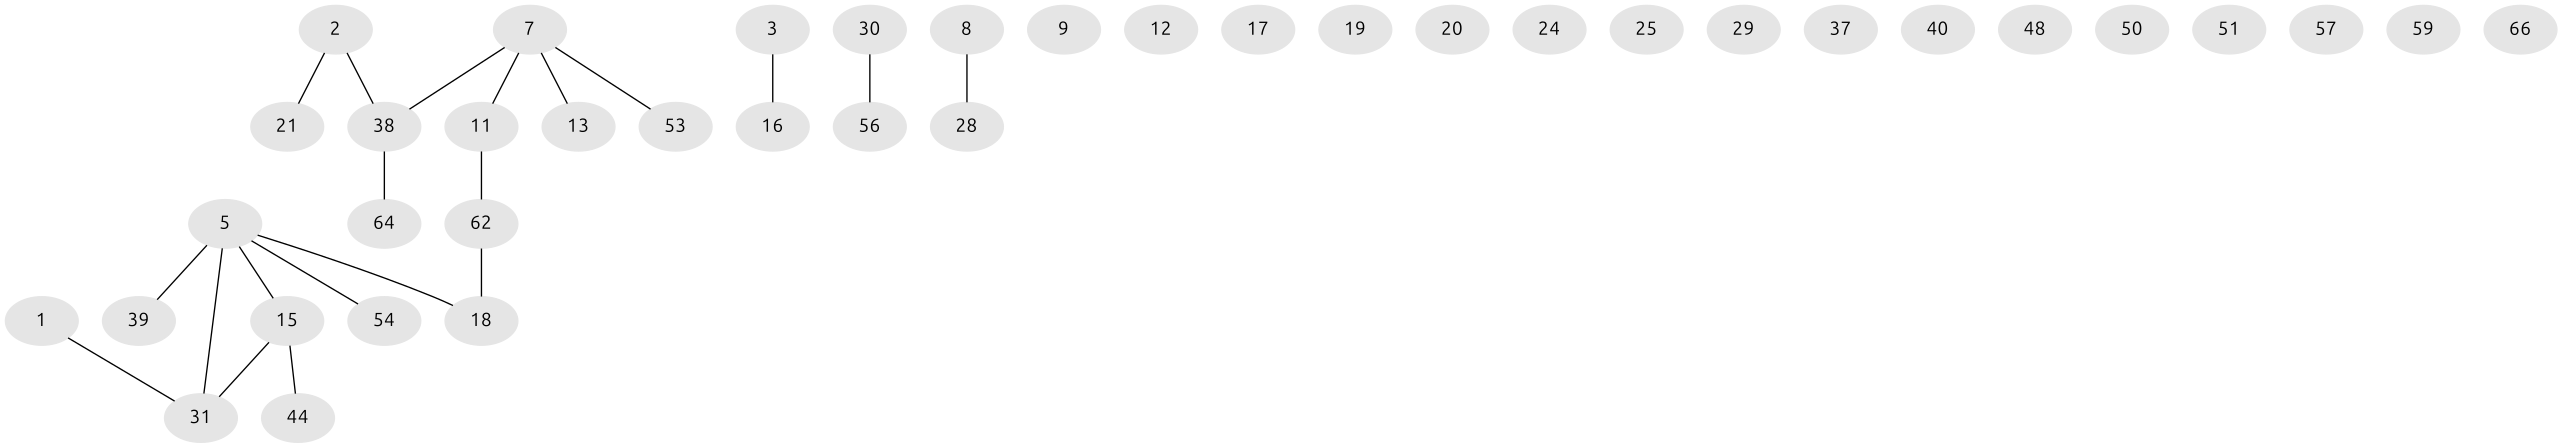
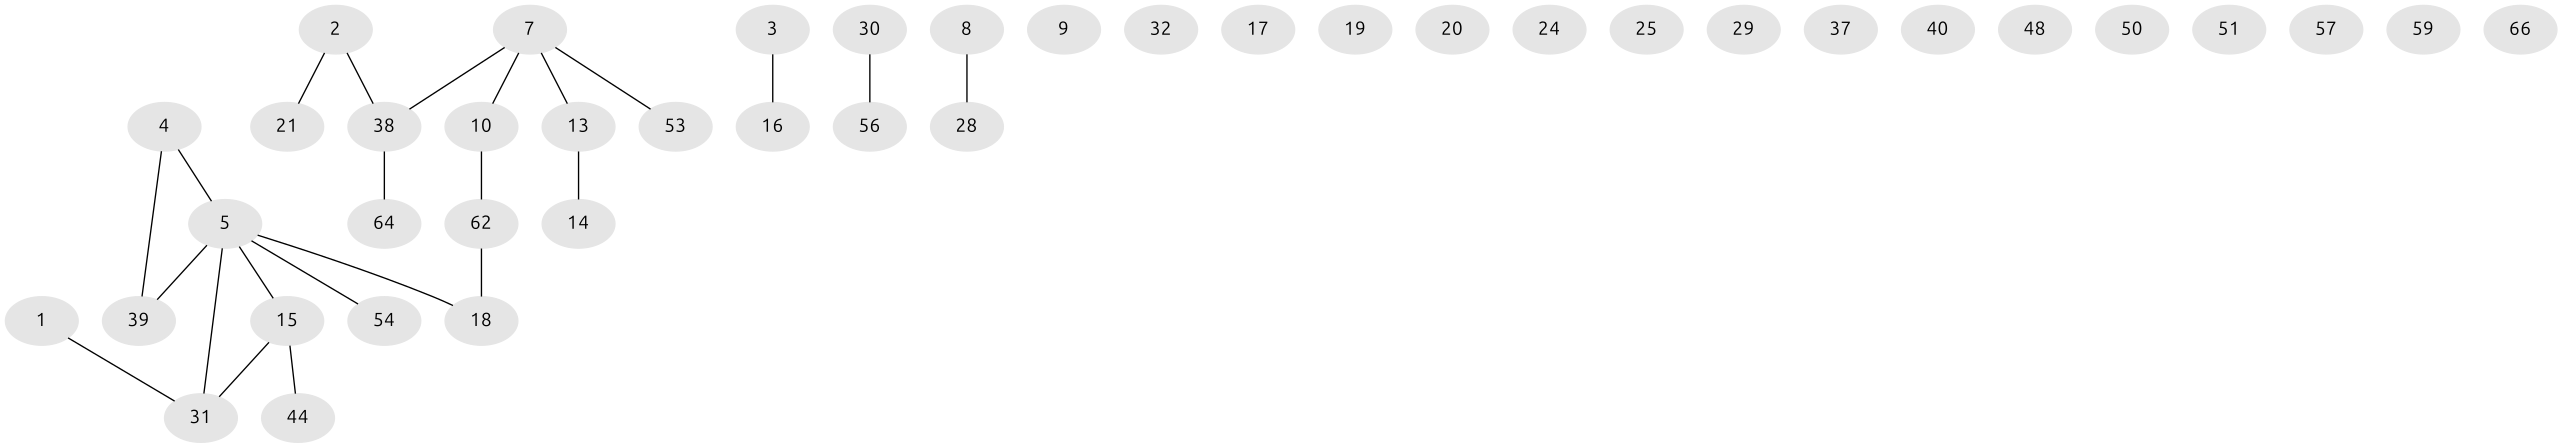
(1161, 30) -> (1161, 30)
none -> (165, 127)
(481, 127) -> (481, 127)
none -> (579, 224)
